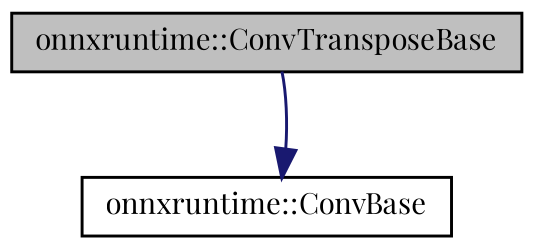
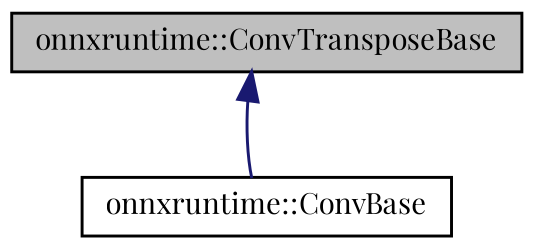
(286, 110) -> (247, 140)
